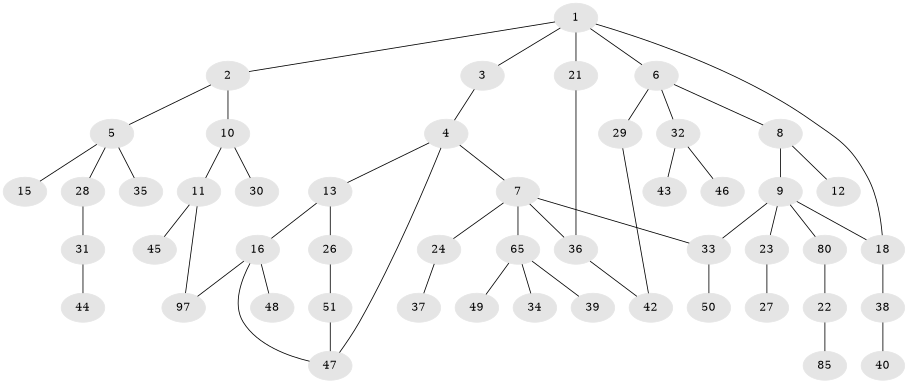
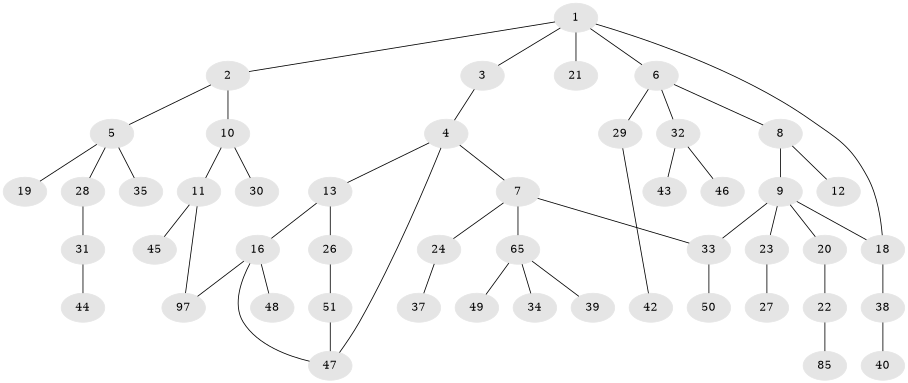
(25, 192) -> (25, 192)
(576, 250) -> none
(825, 250) -> (825, 250)
